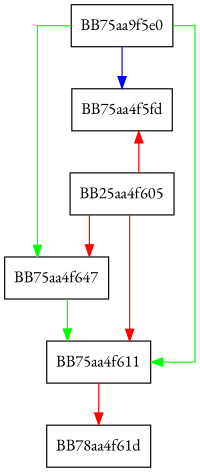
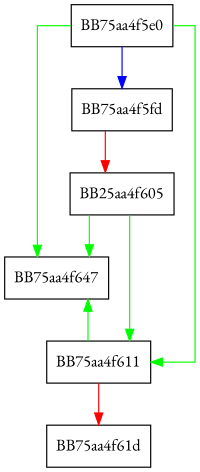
(122, 26) -> (122, 26)
(139, 158) -> (105, 146)
(89, 230) -> (89, 230)
(130, 272) -> (130, 272)
(67, 314) -> (88, 326)
(99, 446) -> (99, 446)
